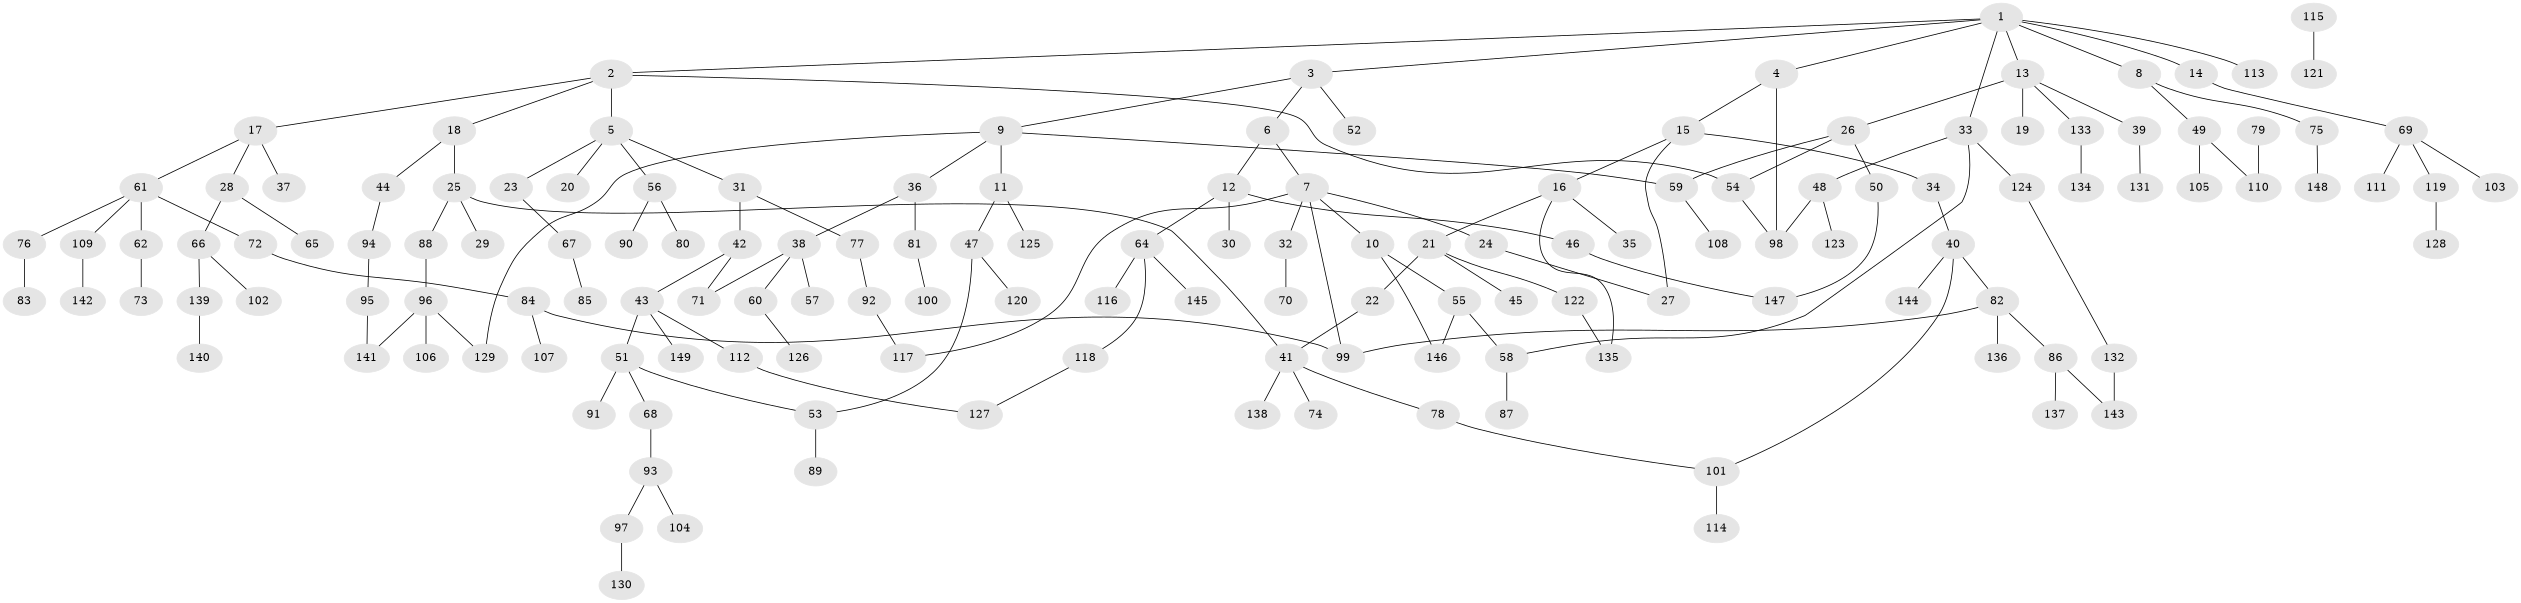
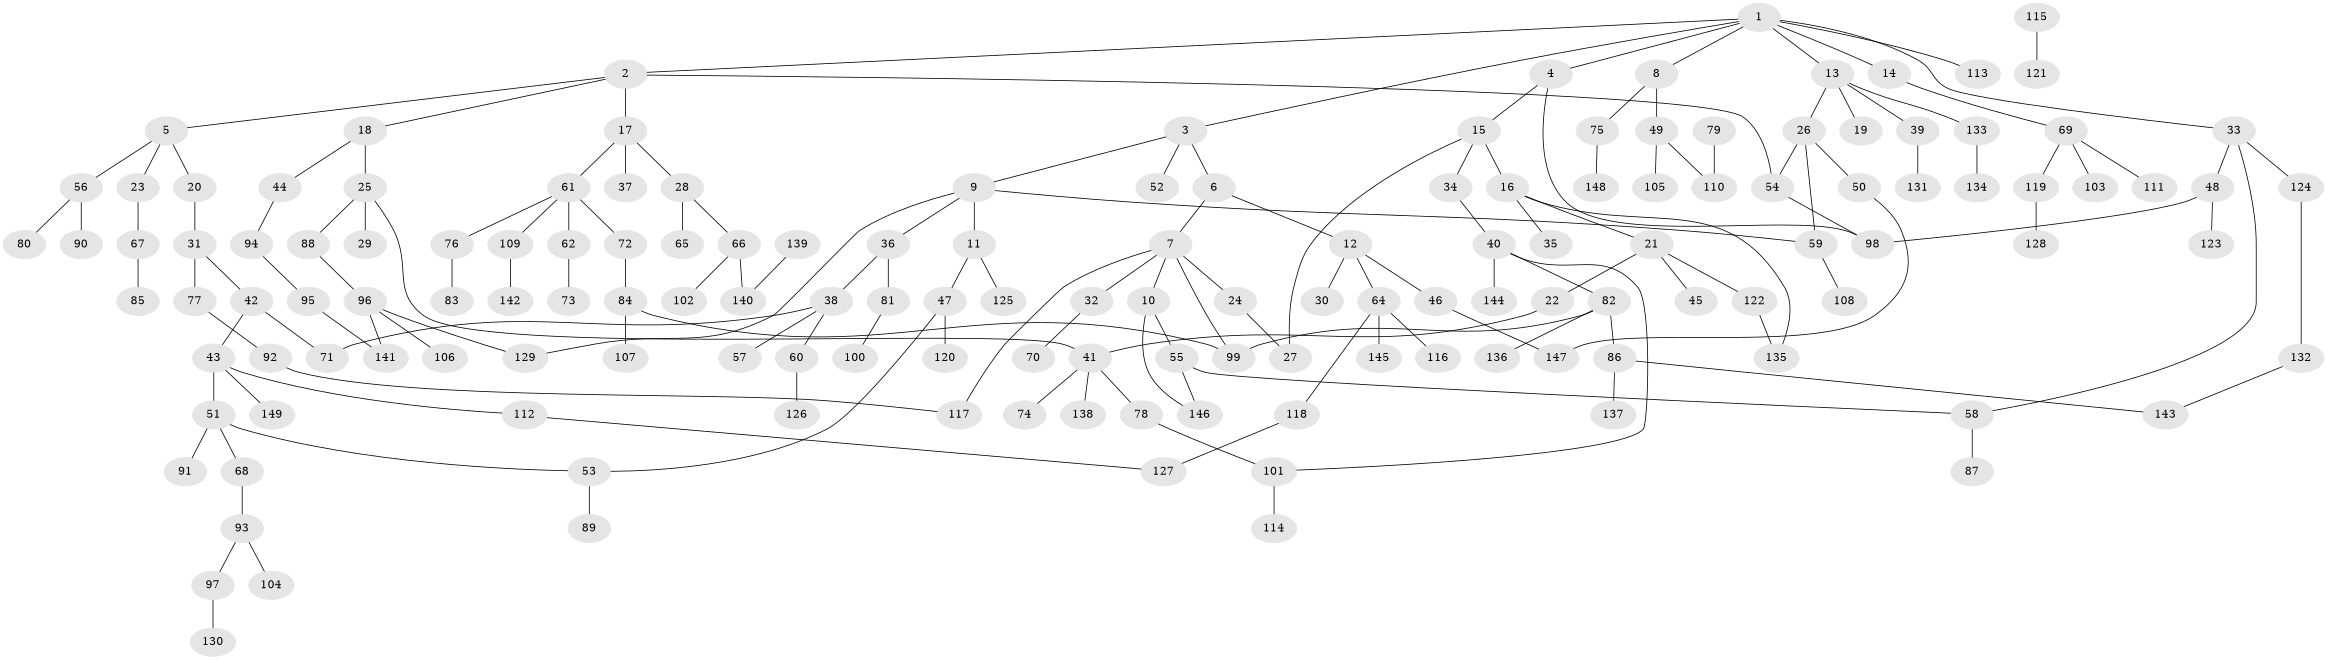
(666, 155) -> (195, 216)
(199, 273) -> (741, 273)
